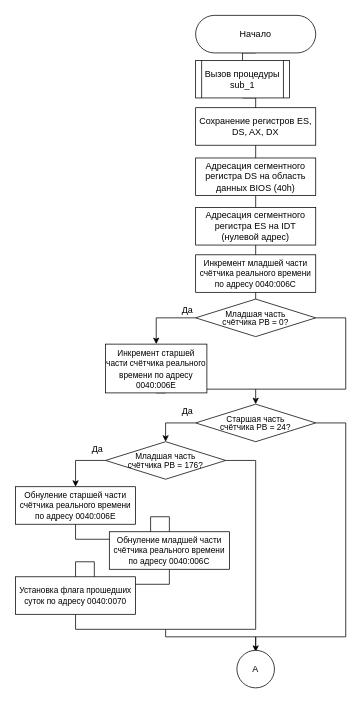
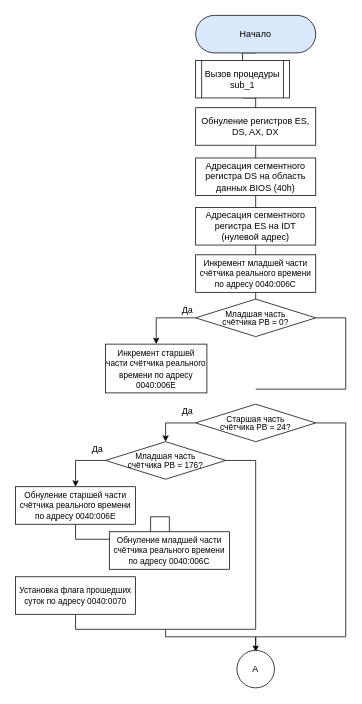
(255, 34) -> (255, 34)
(255, 126) -> (255, 126)
(255, 393) -> none
(159, 584) -> none
